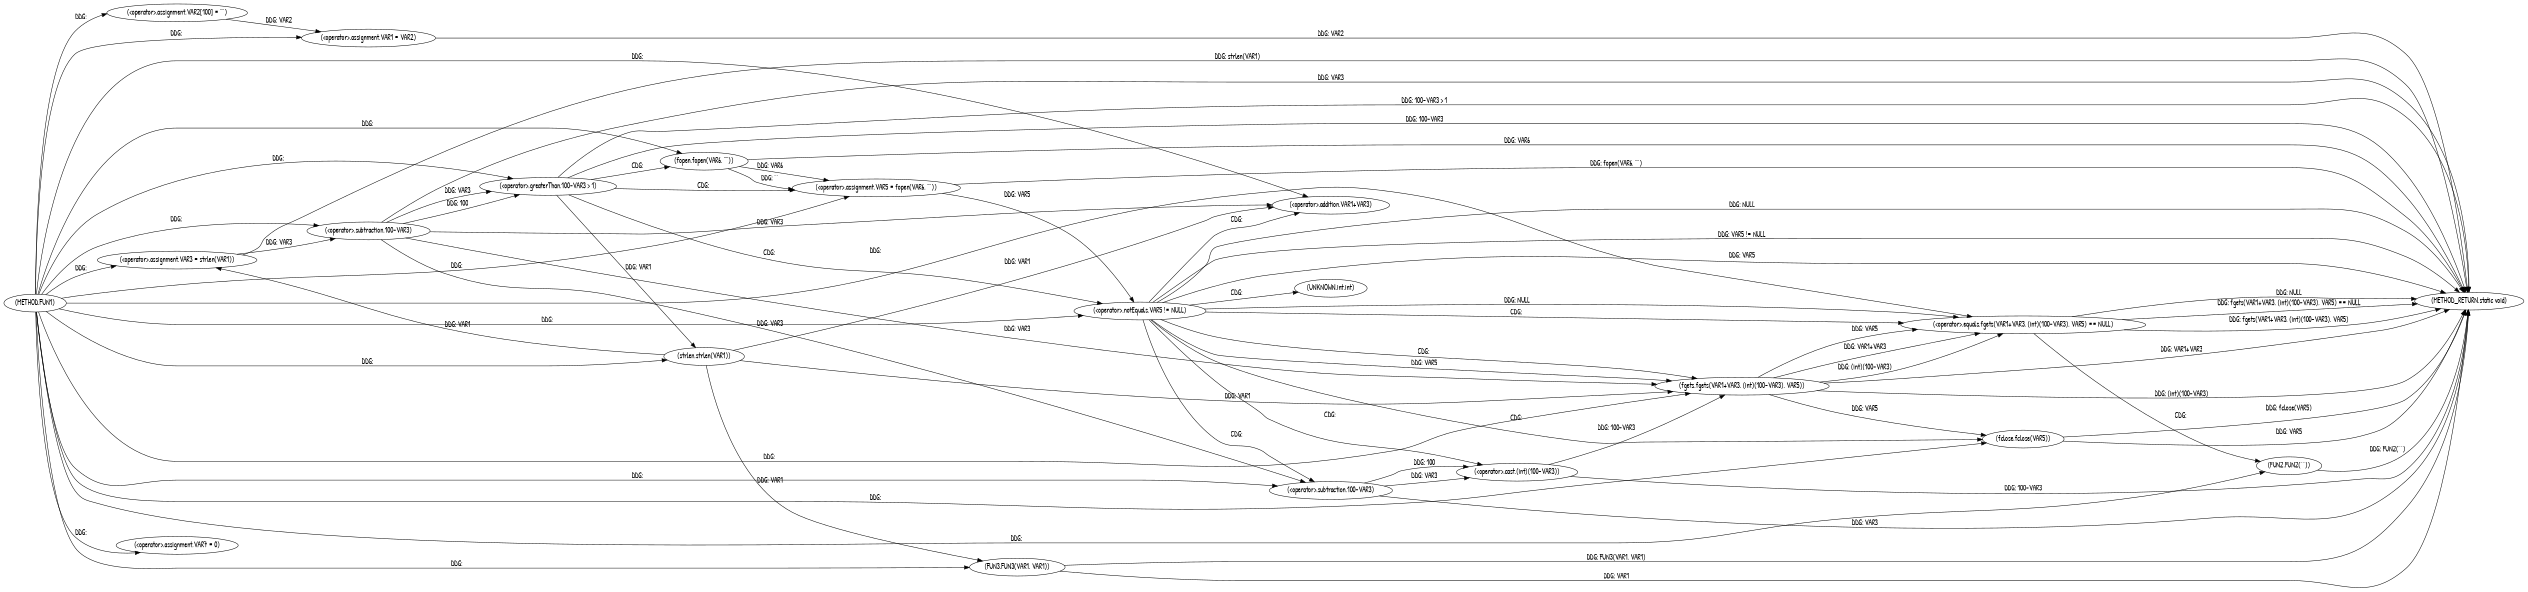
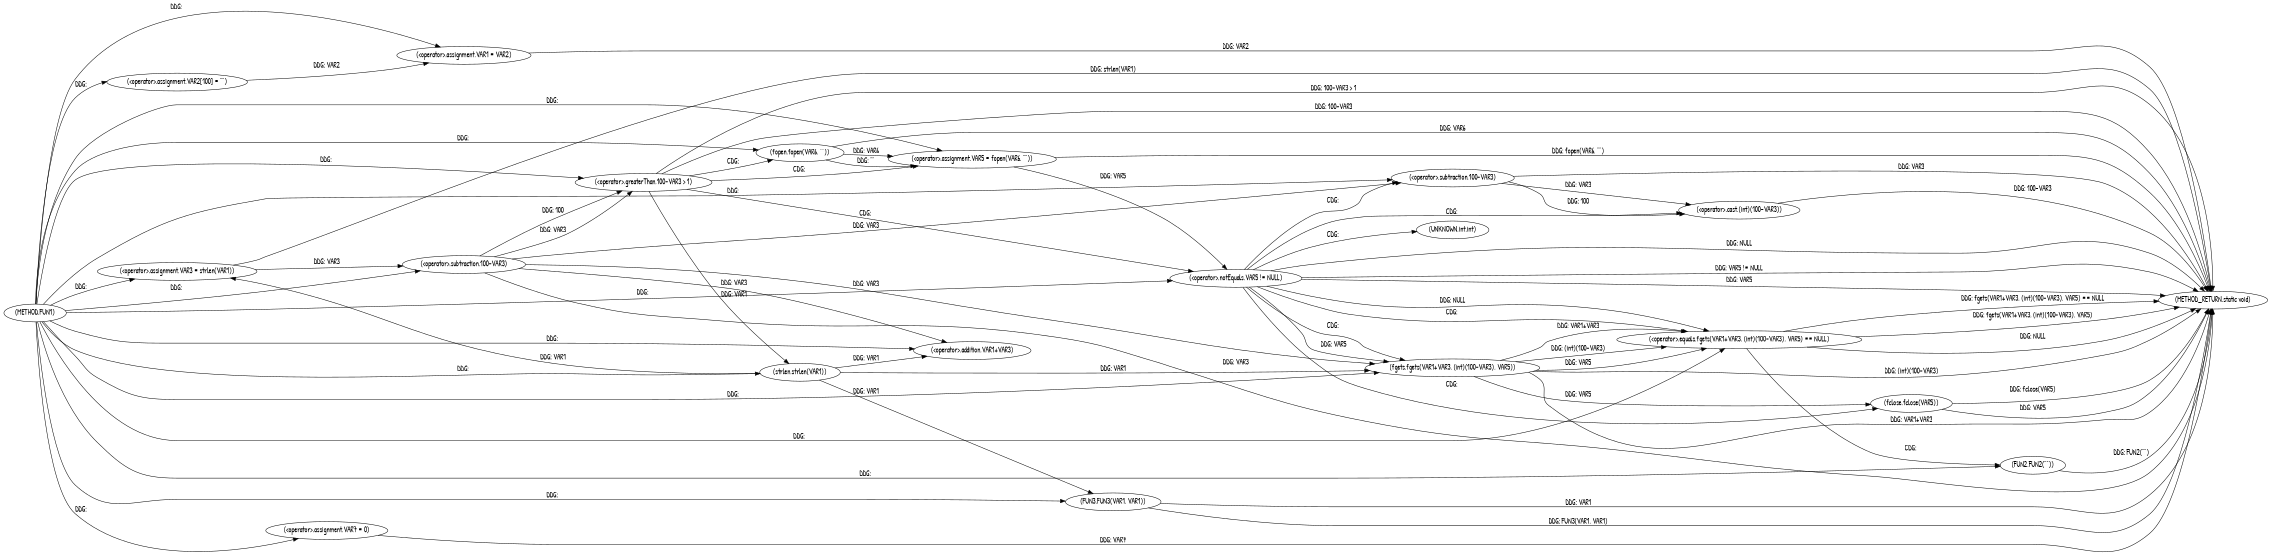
(1211, 239) -> none
(1637, 436) -> none
(941, 504) -> none
none -> (1381, 544)
